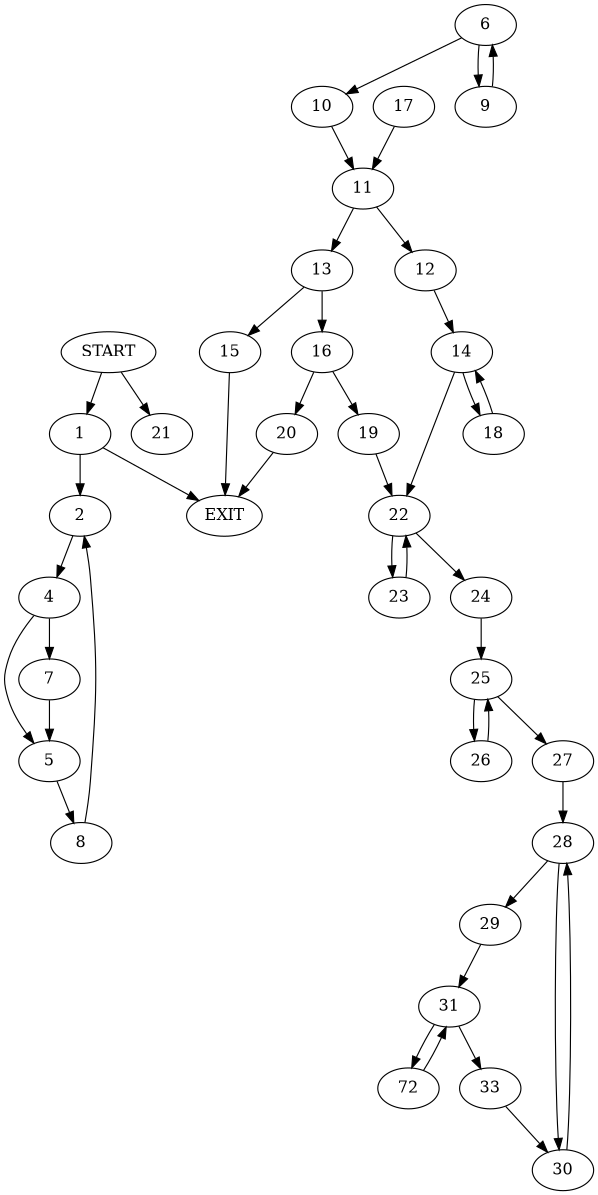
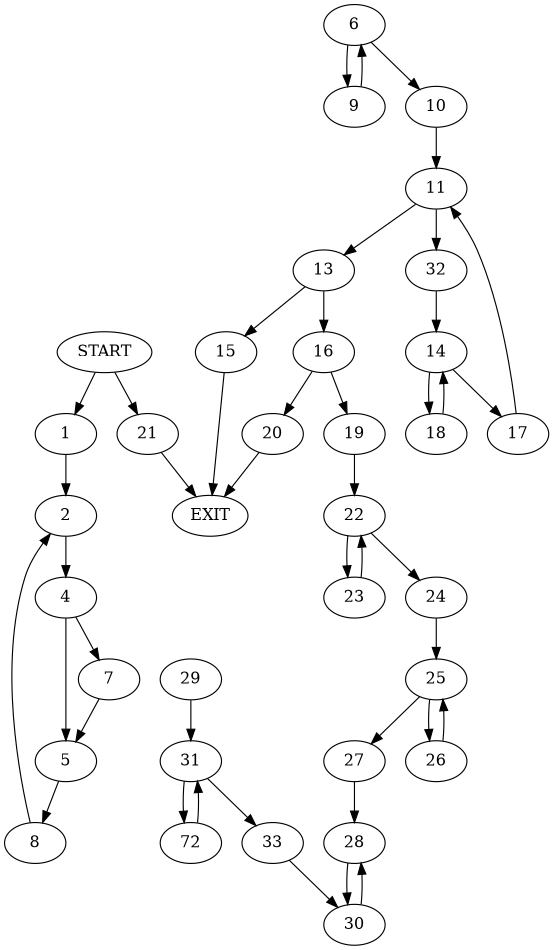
(426, 270) -> (436, 270)
(433, 428) -> (473, 389)
(146, 471) -> (175, 470)
(530, 880) -> none
